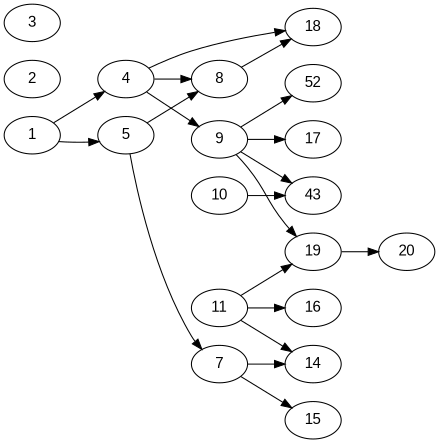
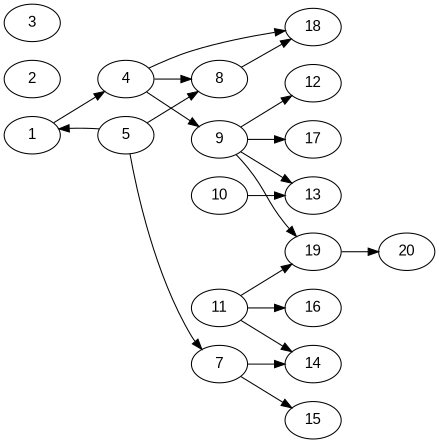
(313, 83) -> (313, 83)
(74, 142) -> (84, 128)
(313, 196) -> (313, 196)
